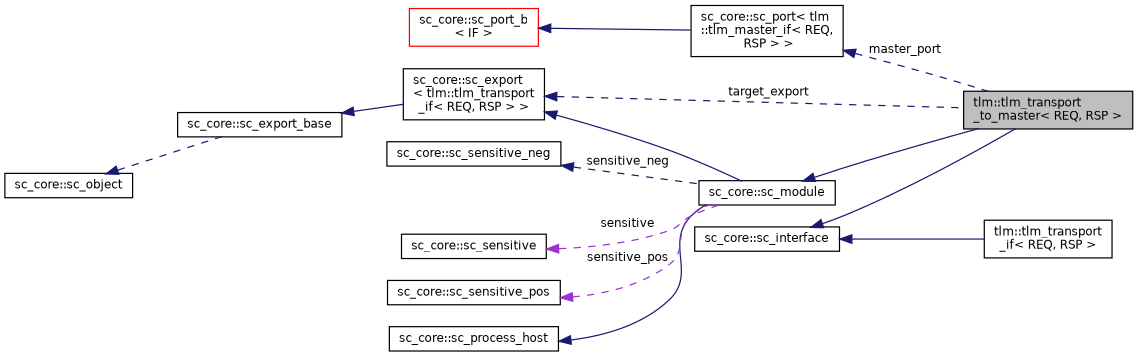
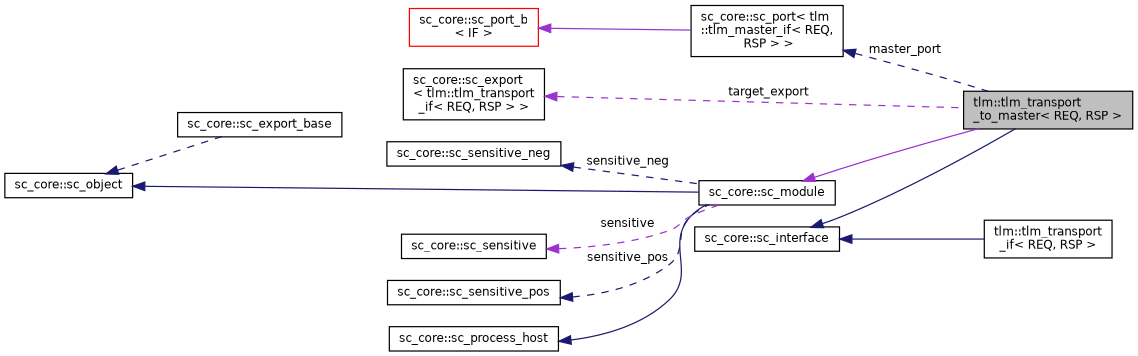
(621, 29) -> (621, 29)
(760, 102) -> (760, 102)
(379, 108) -> none
(651, 144) -> (422, 189)
(897, 152) -> (897, 152)
(658, 272) -> (658, 272)
